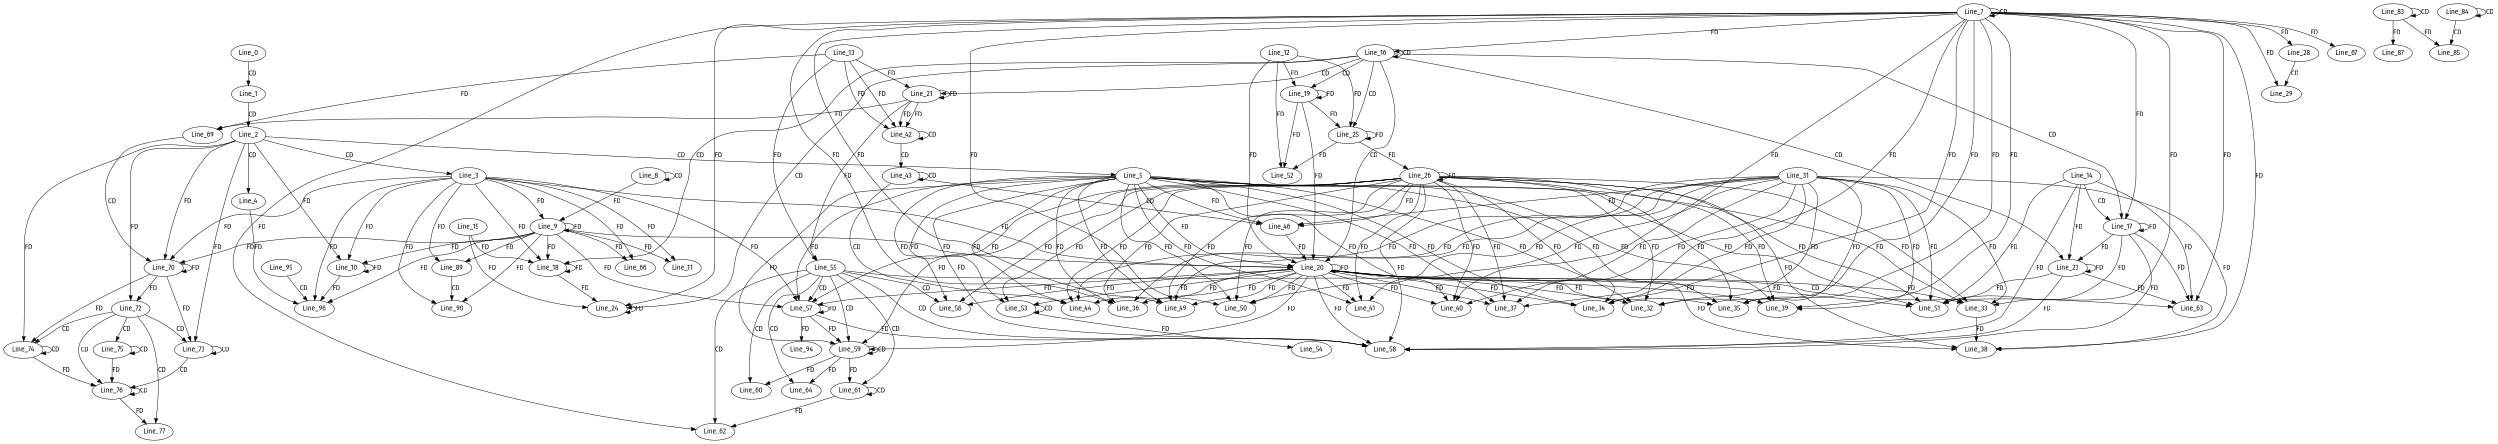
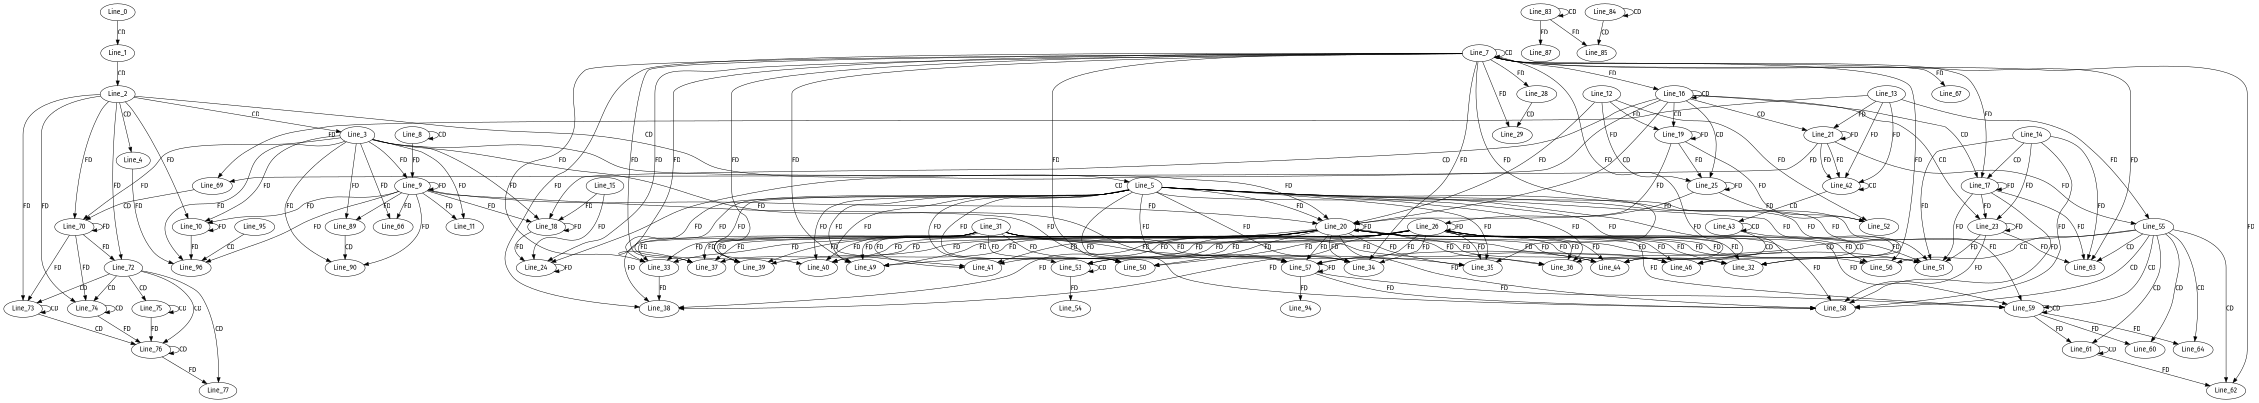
(367, 239) -> none
(1294, 246) -> (1555, 247)
